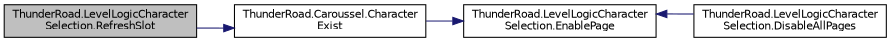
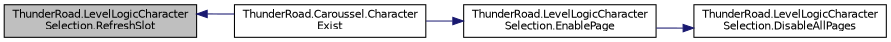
(680, 14) -> (670, 28)
(210, 28) -> (221, 14)
